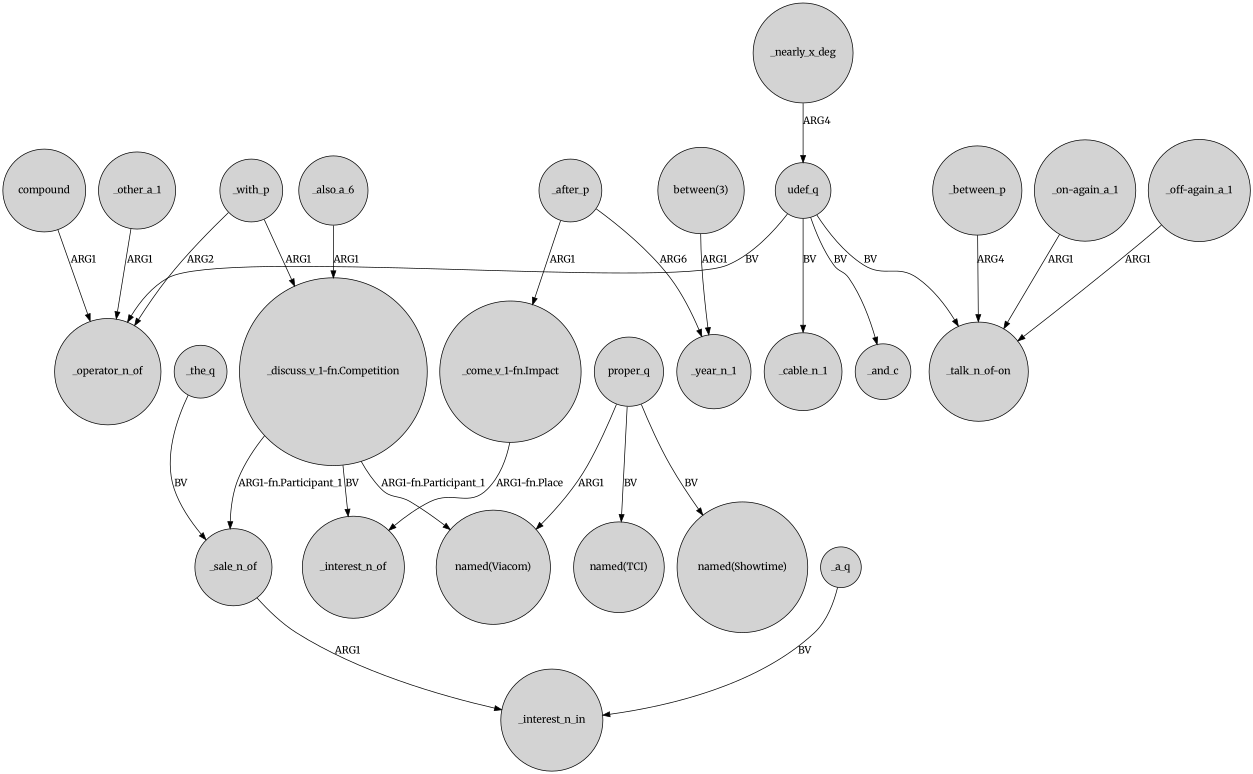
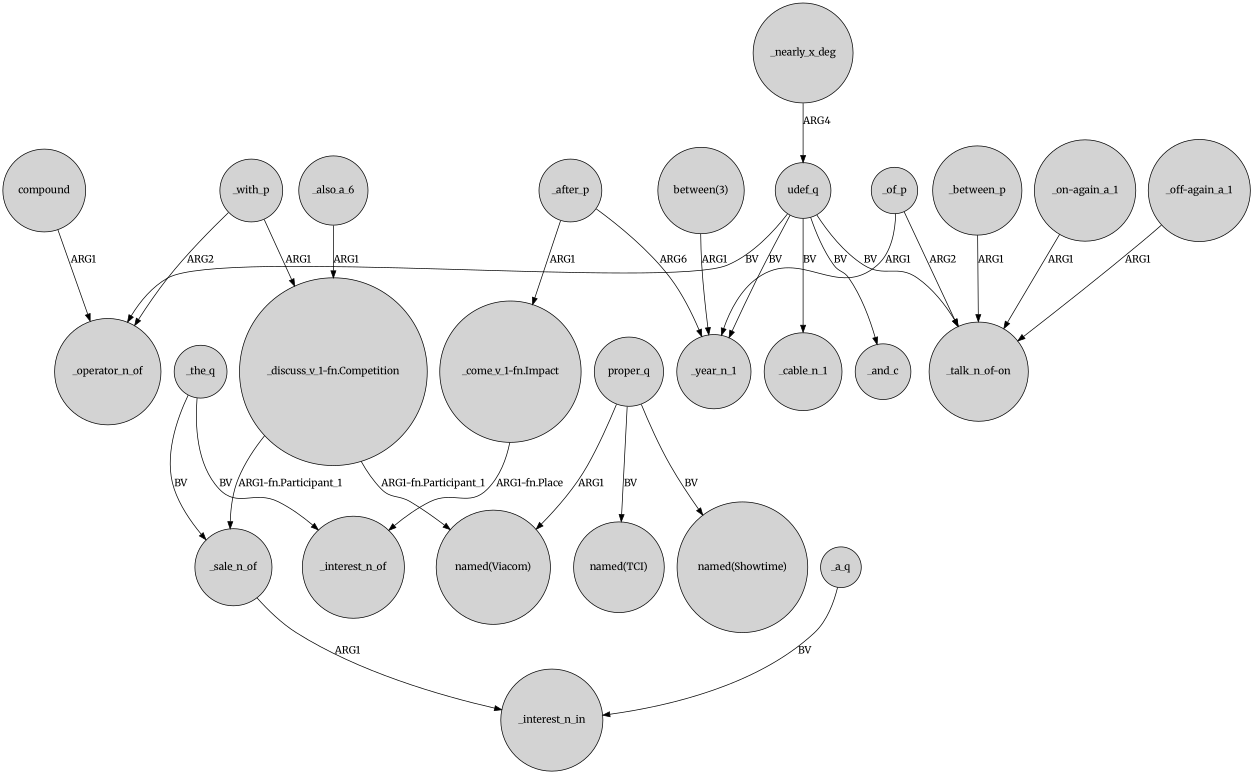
(137, 191) -> none
none -> (895, 191)
(991, 260) -> (991, 260)
none -> (762, 270)
(345, 487) -> (222, 491)
